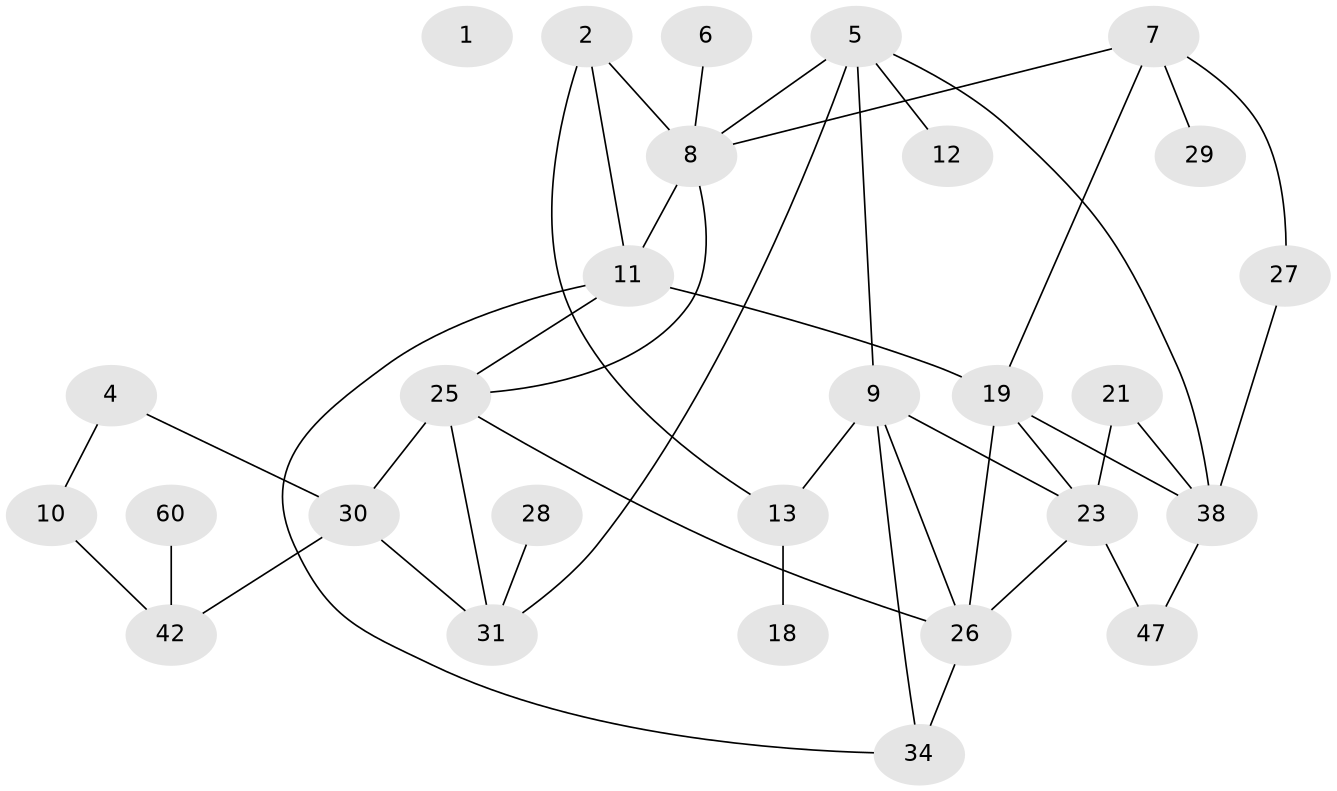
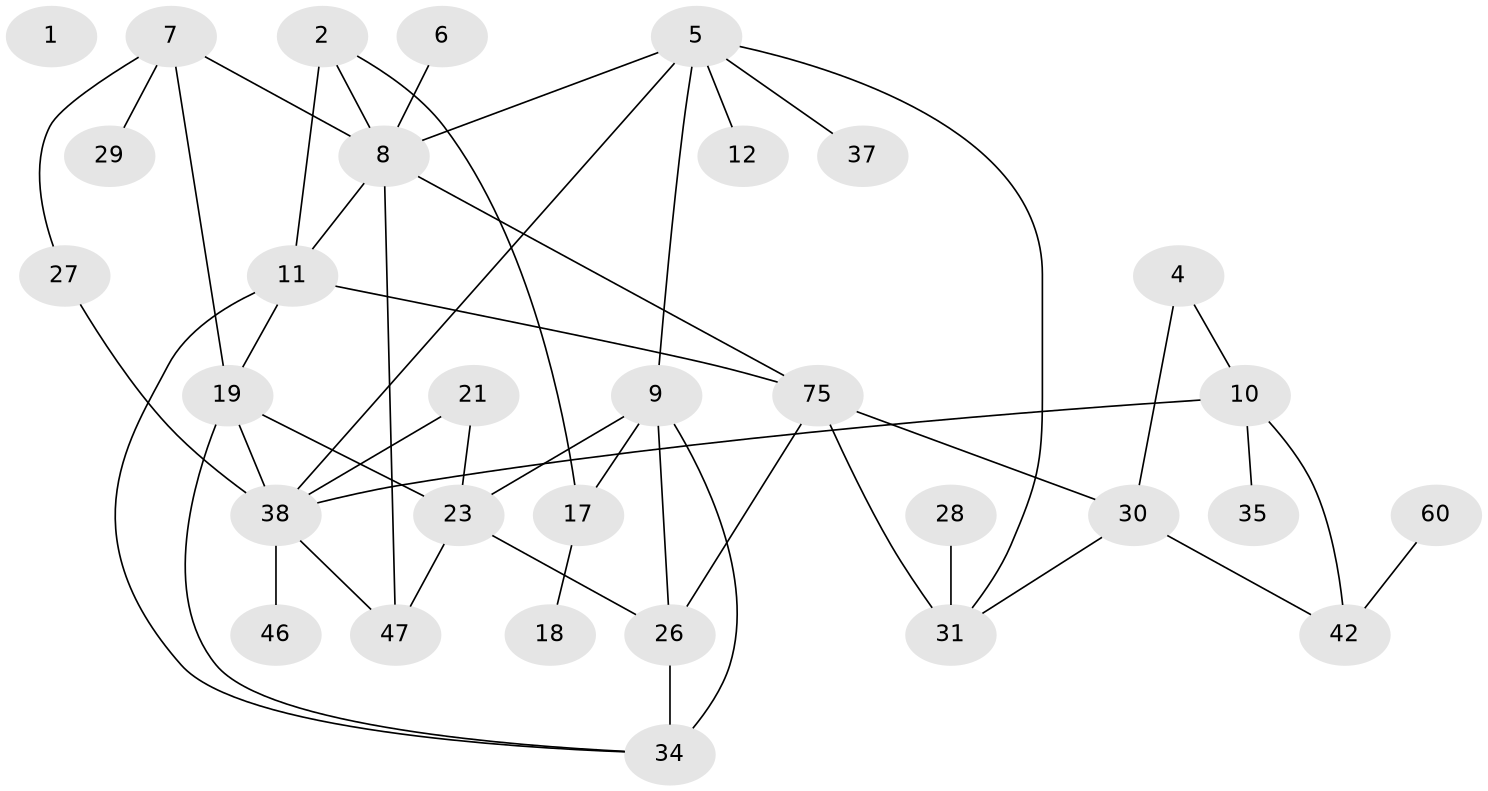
none -> (863, 156)
(446, 396) -> (818, 396)
none -> (390, 406)
none -> (757, 438)
(783, 515) -> (579, 515)
(982, 515) -> (276, 699)
none -> (1254, 515)
none -> (276, 635)
